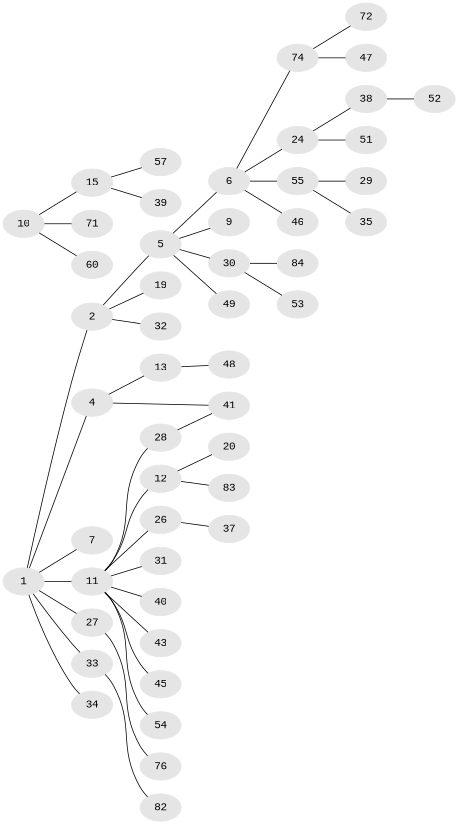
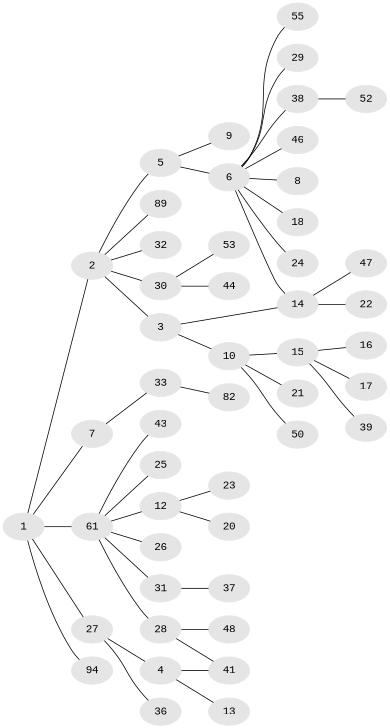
(366, 17) -> (366, 304)
(298, 58) -> (298, 304)
(332, 119) -> (263, 138)
(366, 140) -> none
(161, 162) -> (366, 387)
none -> (298, 181)
(332, 181) -> (268, 97)
none -> (298, 222)
(366, 222) -> none
(92, 224) -> (298, 393)
(195, 254) -> (126, 276)
(298, 263) -> (229, 286)
(92, 265) -> (298, 435)
(161, 285) -> (161, 204)
(229, 304) -> none
none -> (161, 327)
none -> (366, 346)
(195, 366) -> (195, 629)
(229, 488) -> (229, 486)
(58, 492) -> (126, 650)
(195, 524) -> (195, 588)
(92, 581) -> (92, 527)
(161, 602) -> none
(56, 624) -> (126, 408)
(161, 684) -> (161, 465)
(92, 705) -> (92, 671)
(161, 725) -> none
(161, 766) -> (161, 712)
